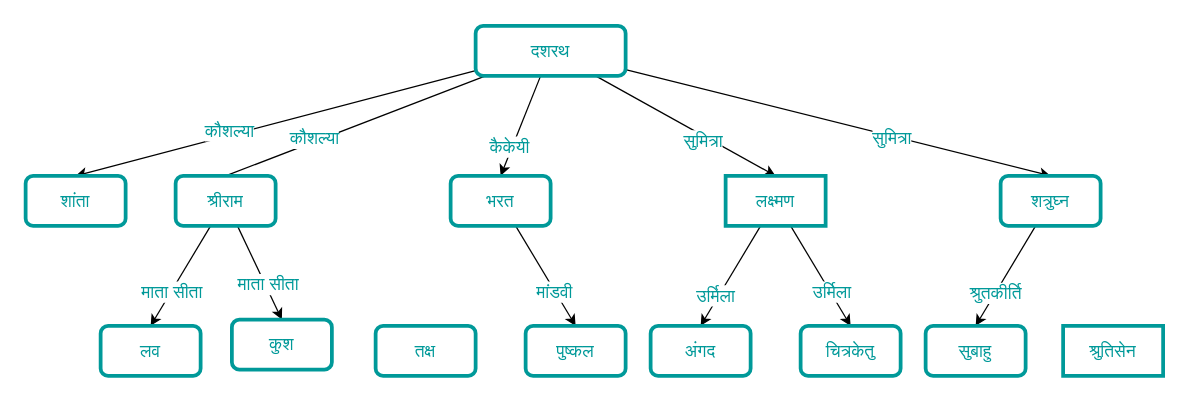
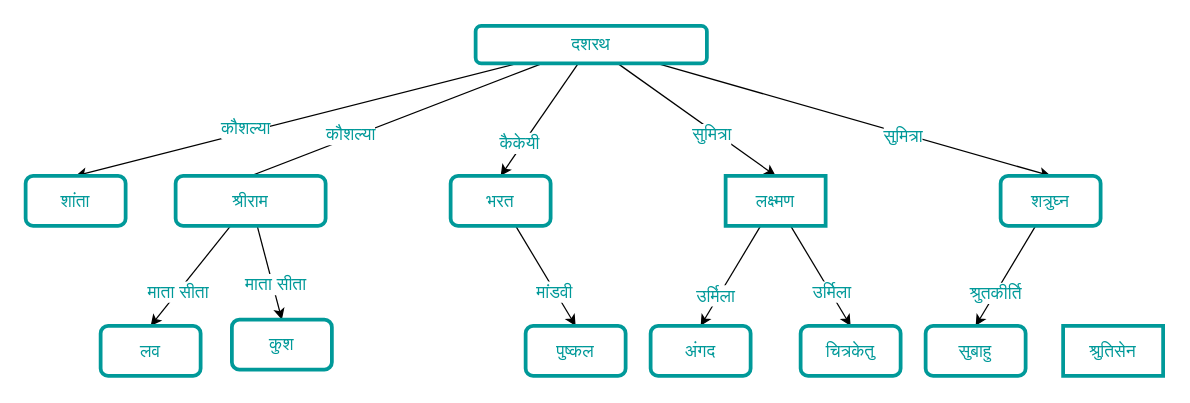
(551, 51) -> (591, 44)
(226, 201) -> (251, 201)
(426, 351) -> none
